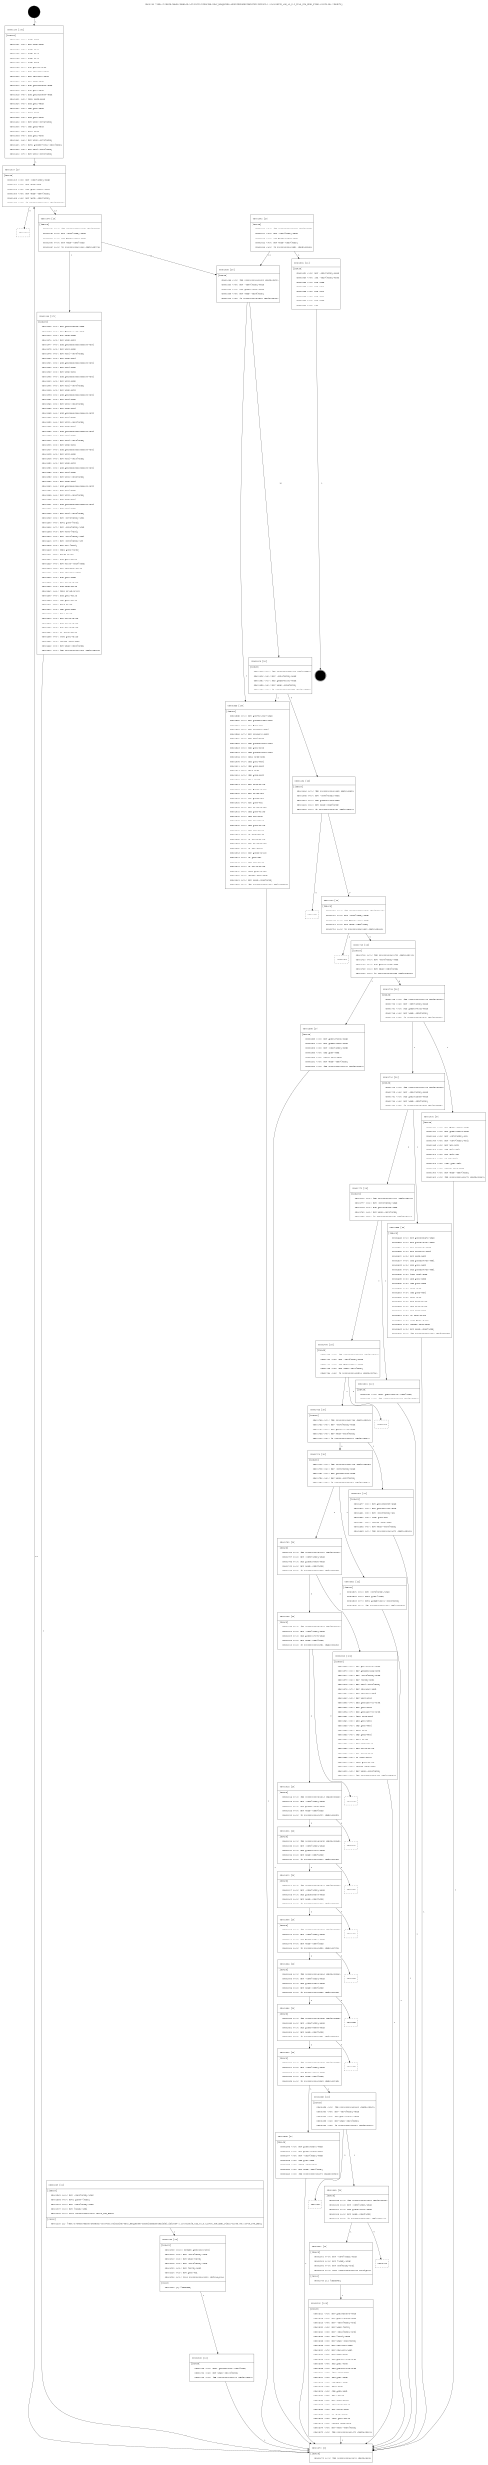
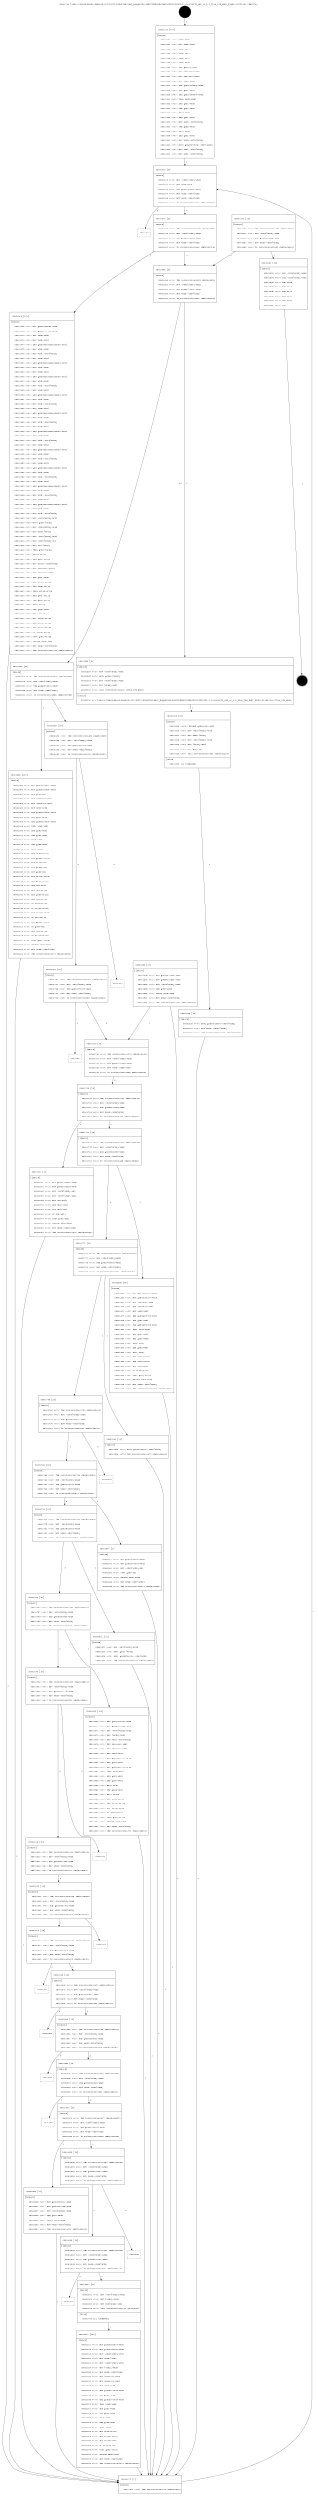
(241, 501) -> (185, 479)
(360, 1000) -> (140, 1023)
(351, 1845) -> none
